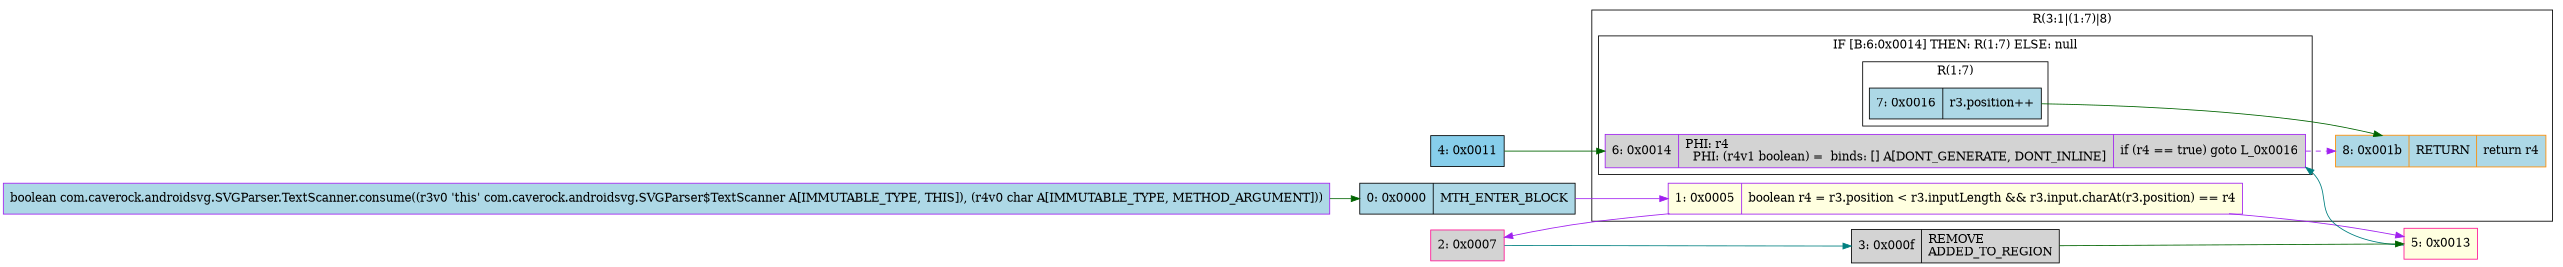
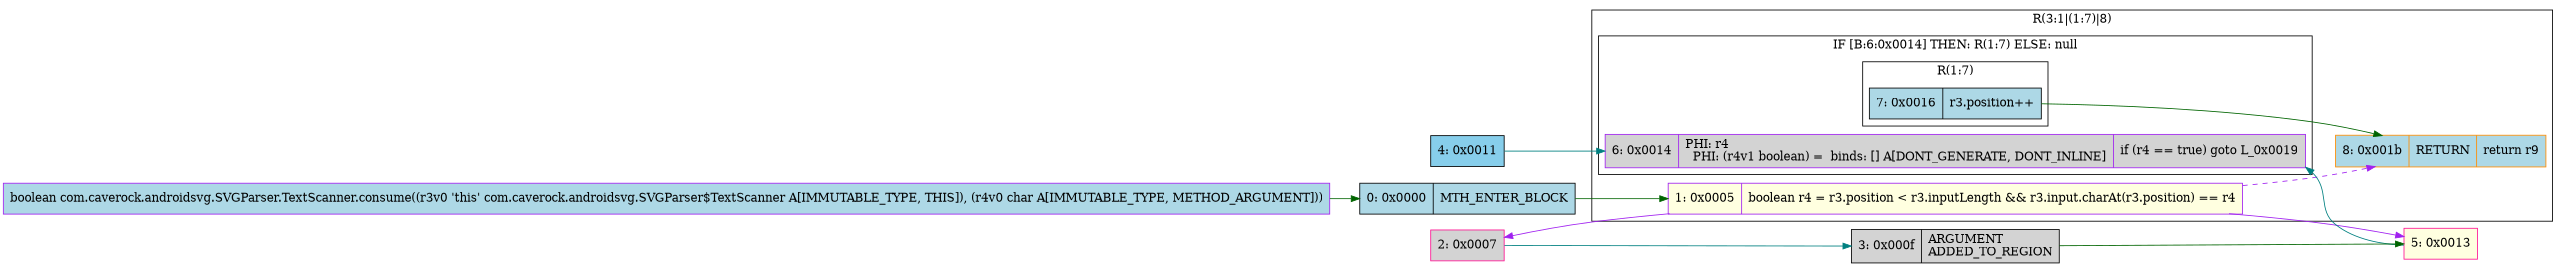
(1550, 151) -> (1550, 151)
(2210, 151) -> (2210, 151)
(2317, 151) -> (2299, 180)
(2511, 151) -> (2511, 151)
(1617, 199) -> (1617, 199)
(1956, 240) -> (1966, 240)
